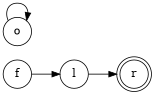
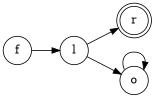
none -> (101, 64)
